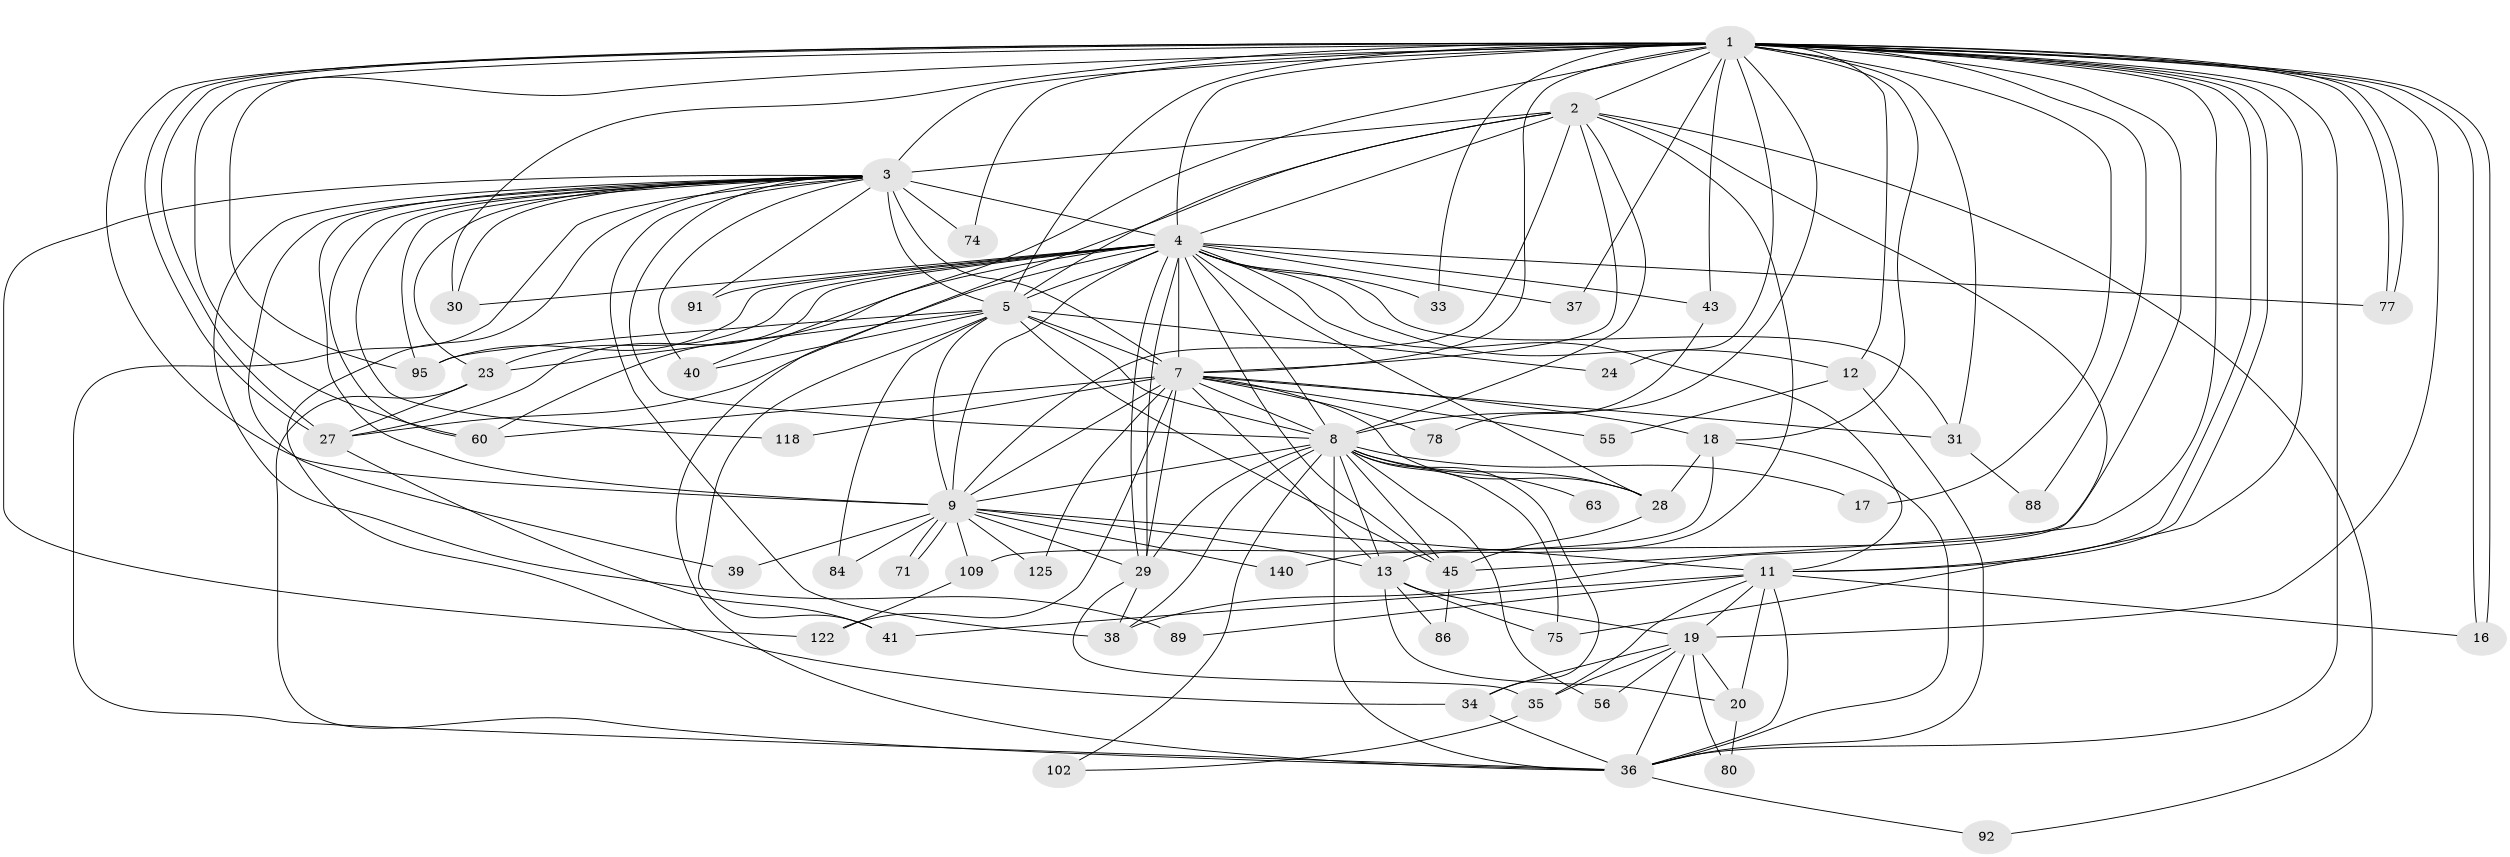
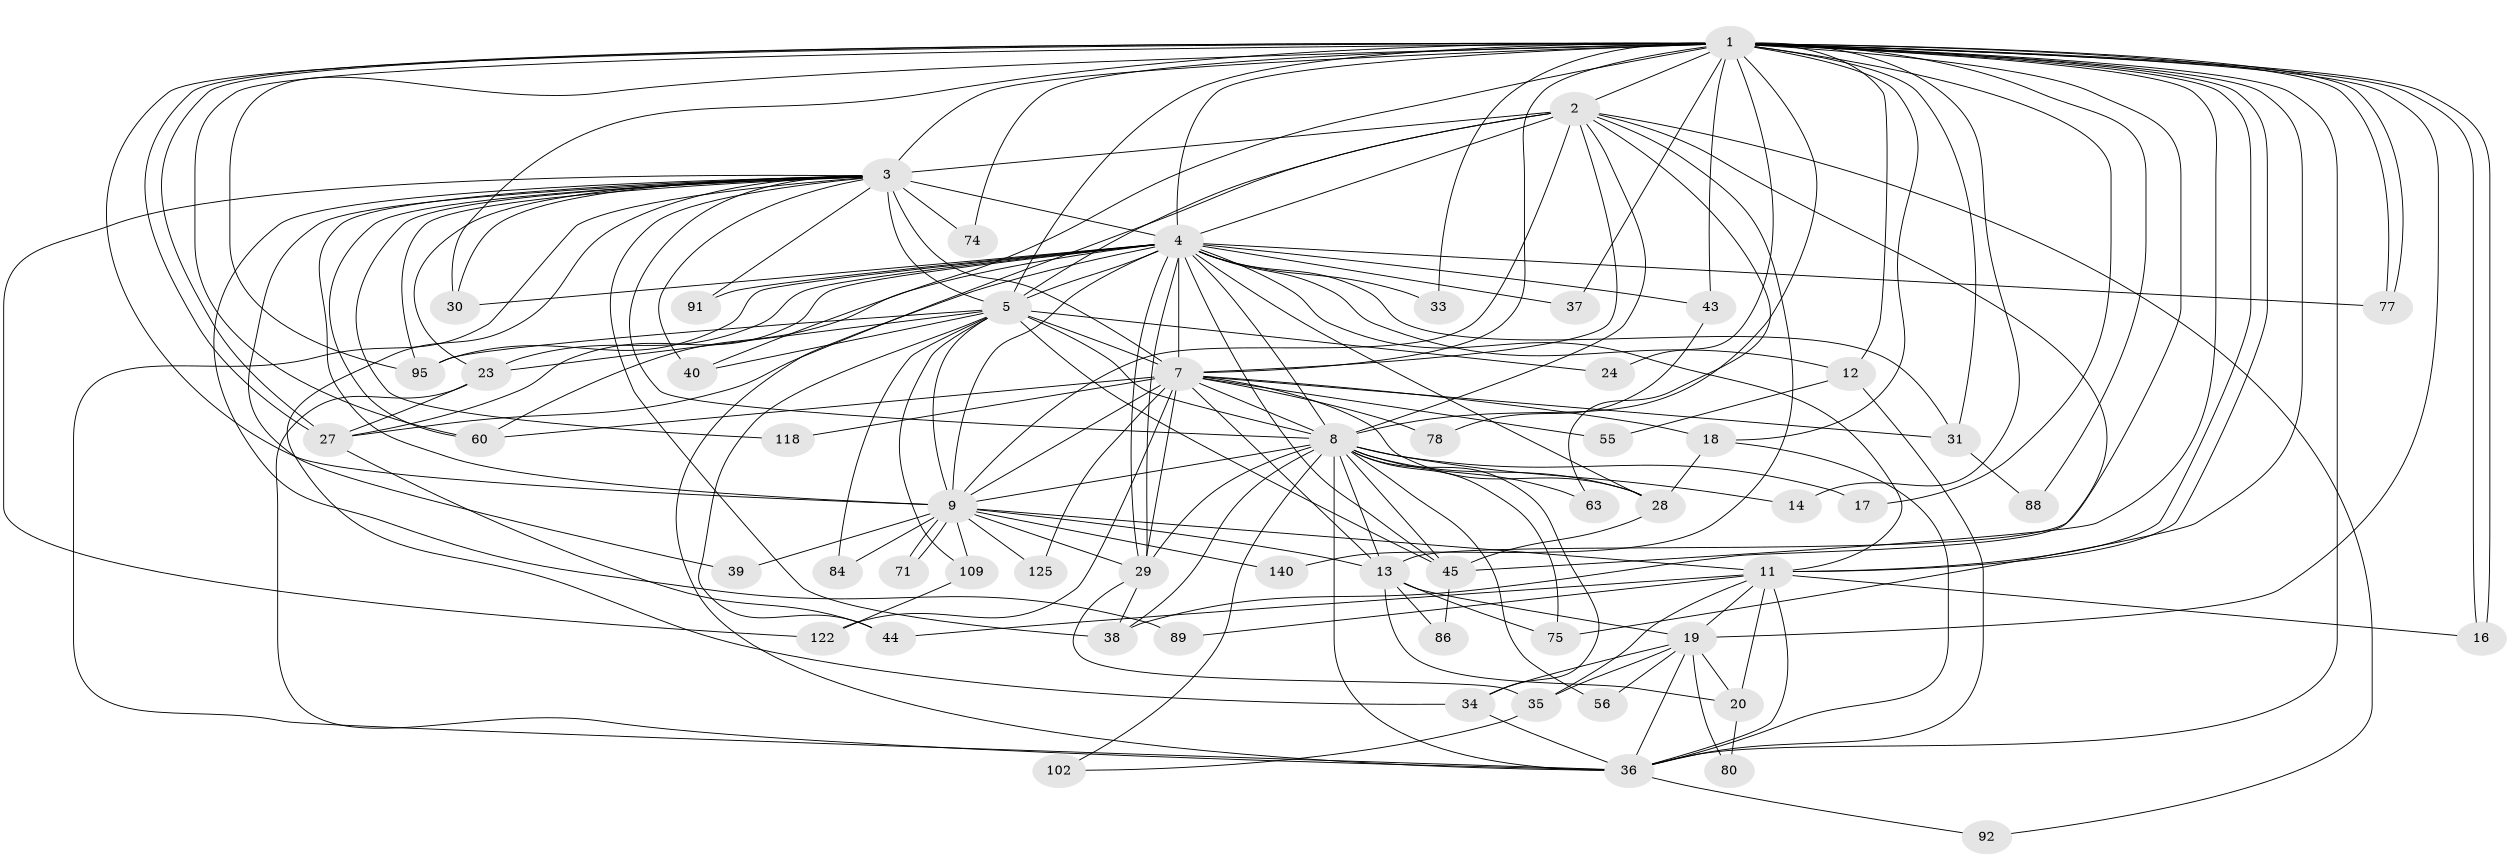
none -> (1756, 344)
none -> (1797, 506)
(1340, 551) -> (901, 429)
(891, 639) -> (891, 639)
